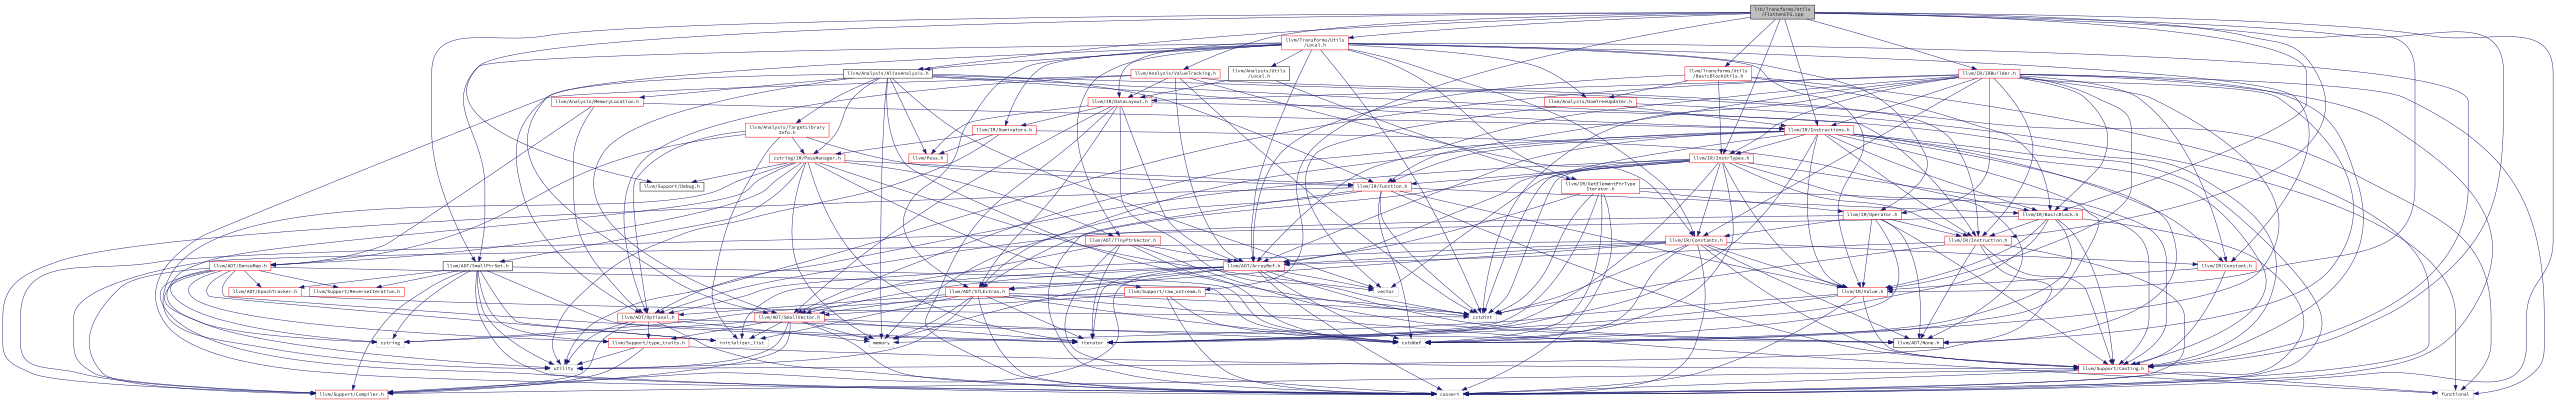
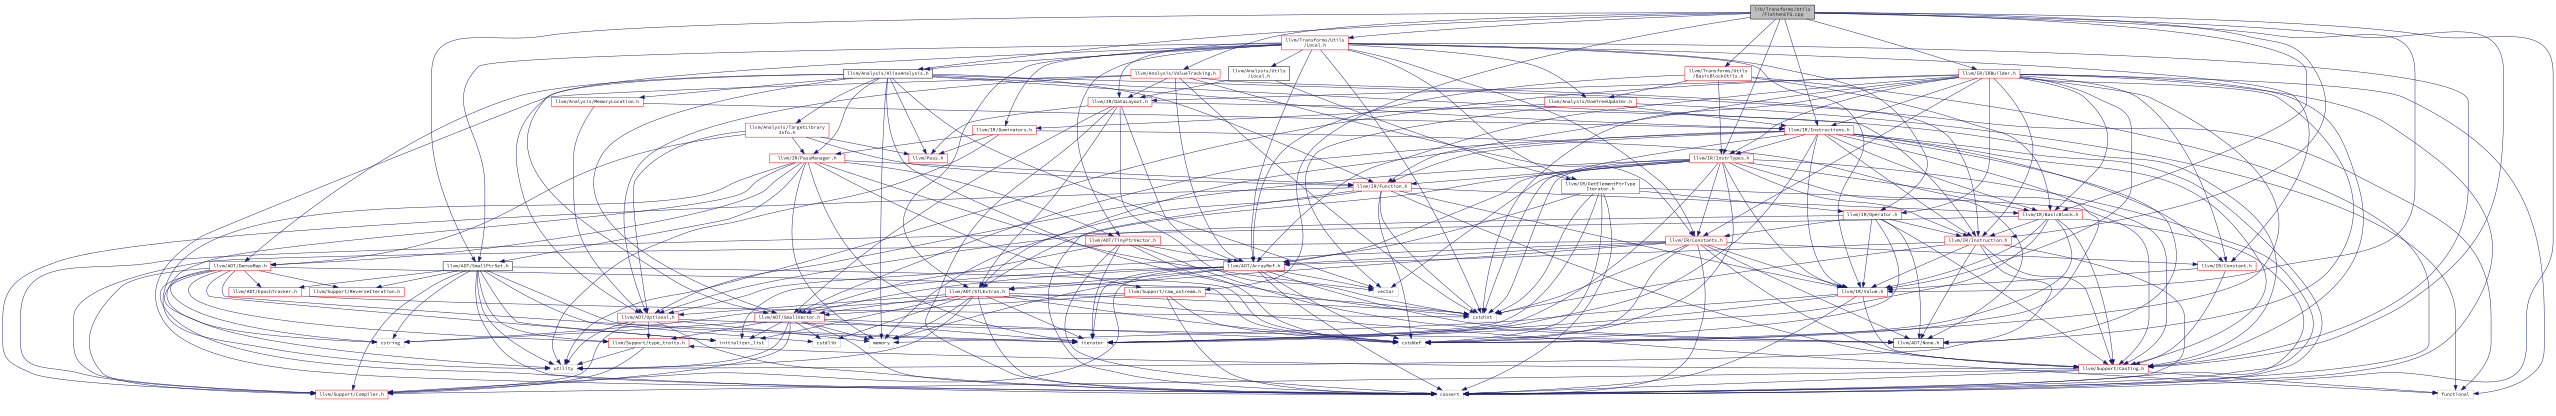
(1062, 116) -> (1343, 114)
(1544, 156) -> none
(807, 158) -> (807, 158)
(672, 187) -> none
(435, 212) -> (523, 95)
(725, 233) -> (863, 145)
none -> (1922, 265)
none -> (826, 343)
(1485, 366) -> (1490, 366)
none -> (2243, 371)
